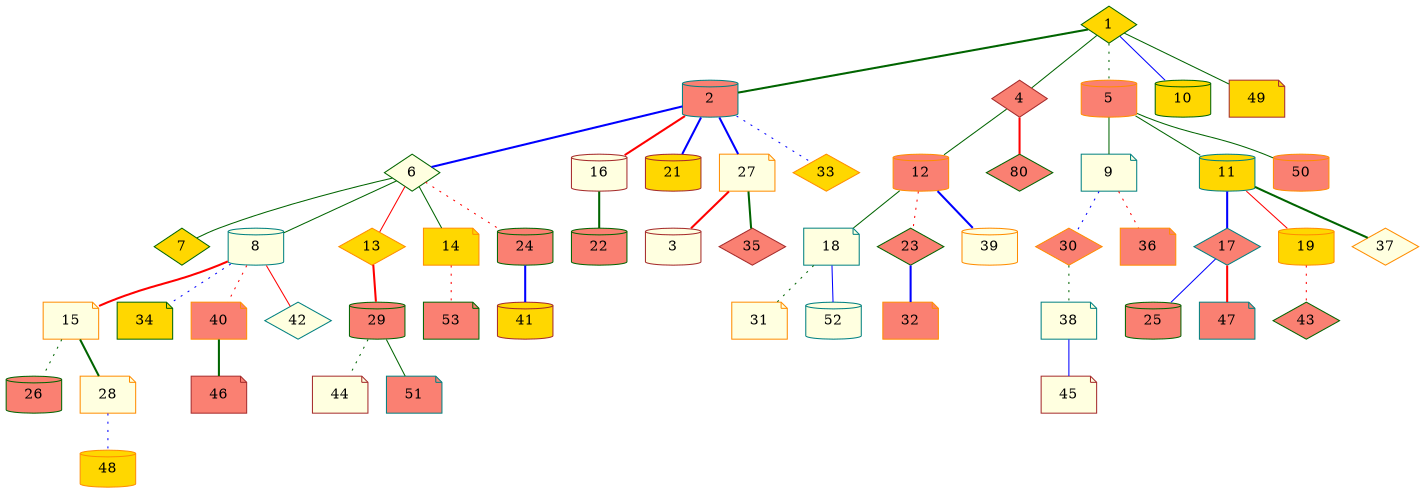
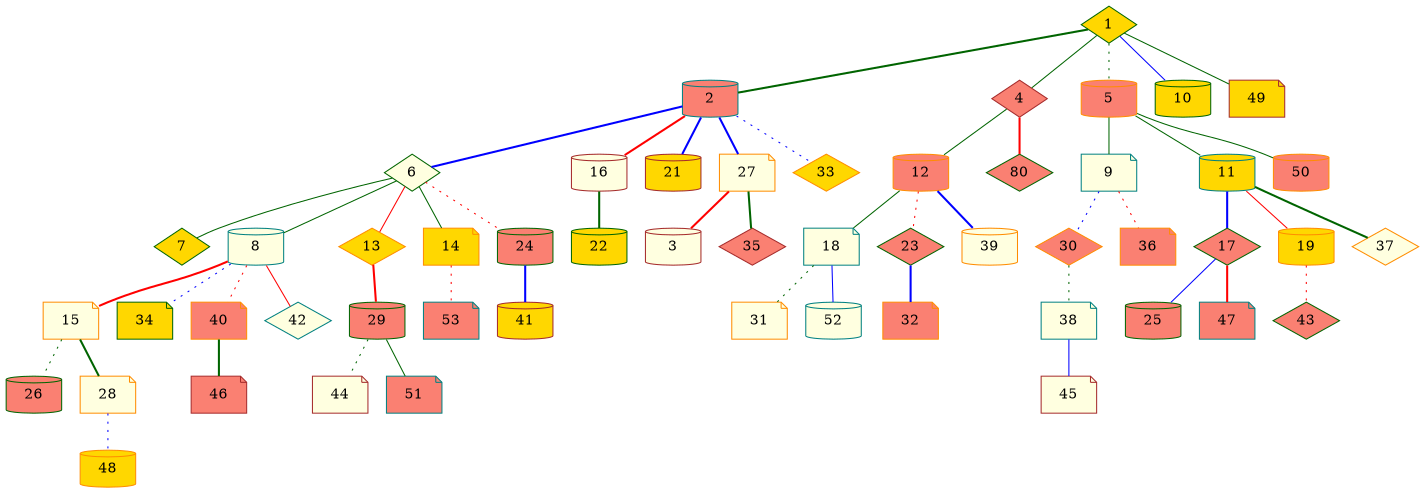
(599, 247) -> (599, 247)
(1227, 247) -> (1227, 247)
(451, 321) -> (451, 321)
